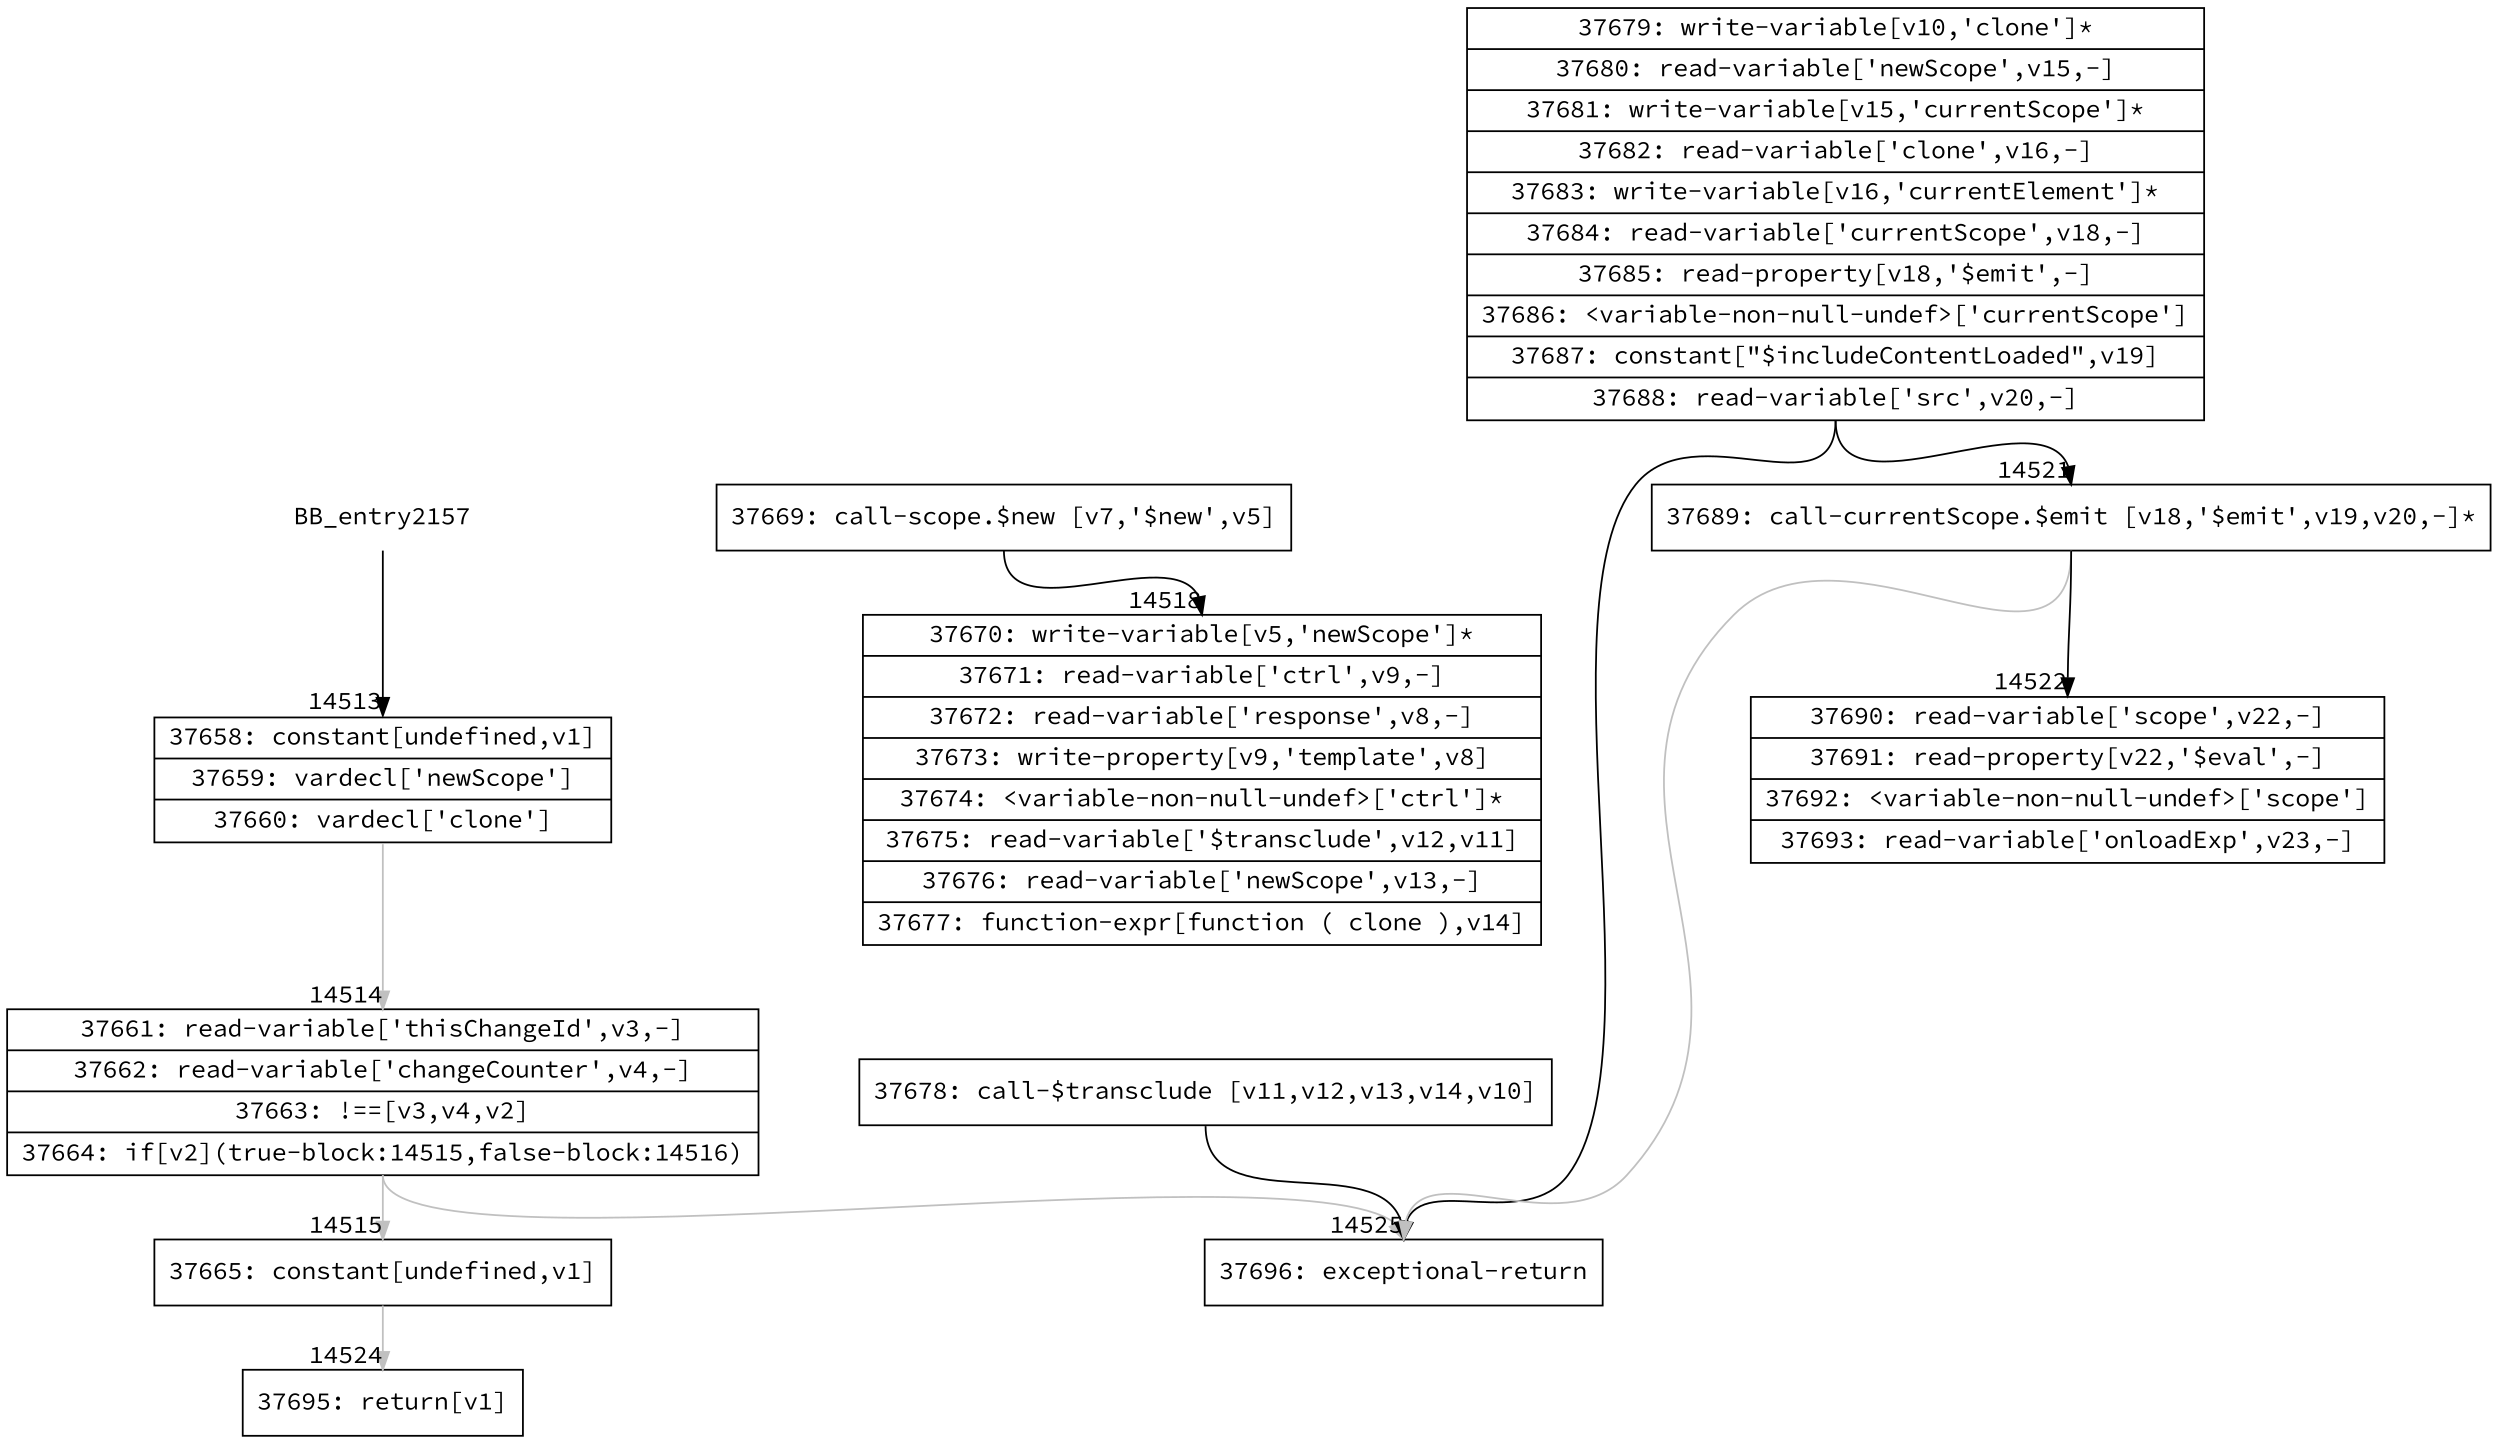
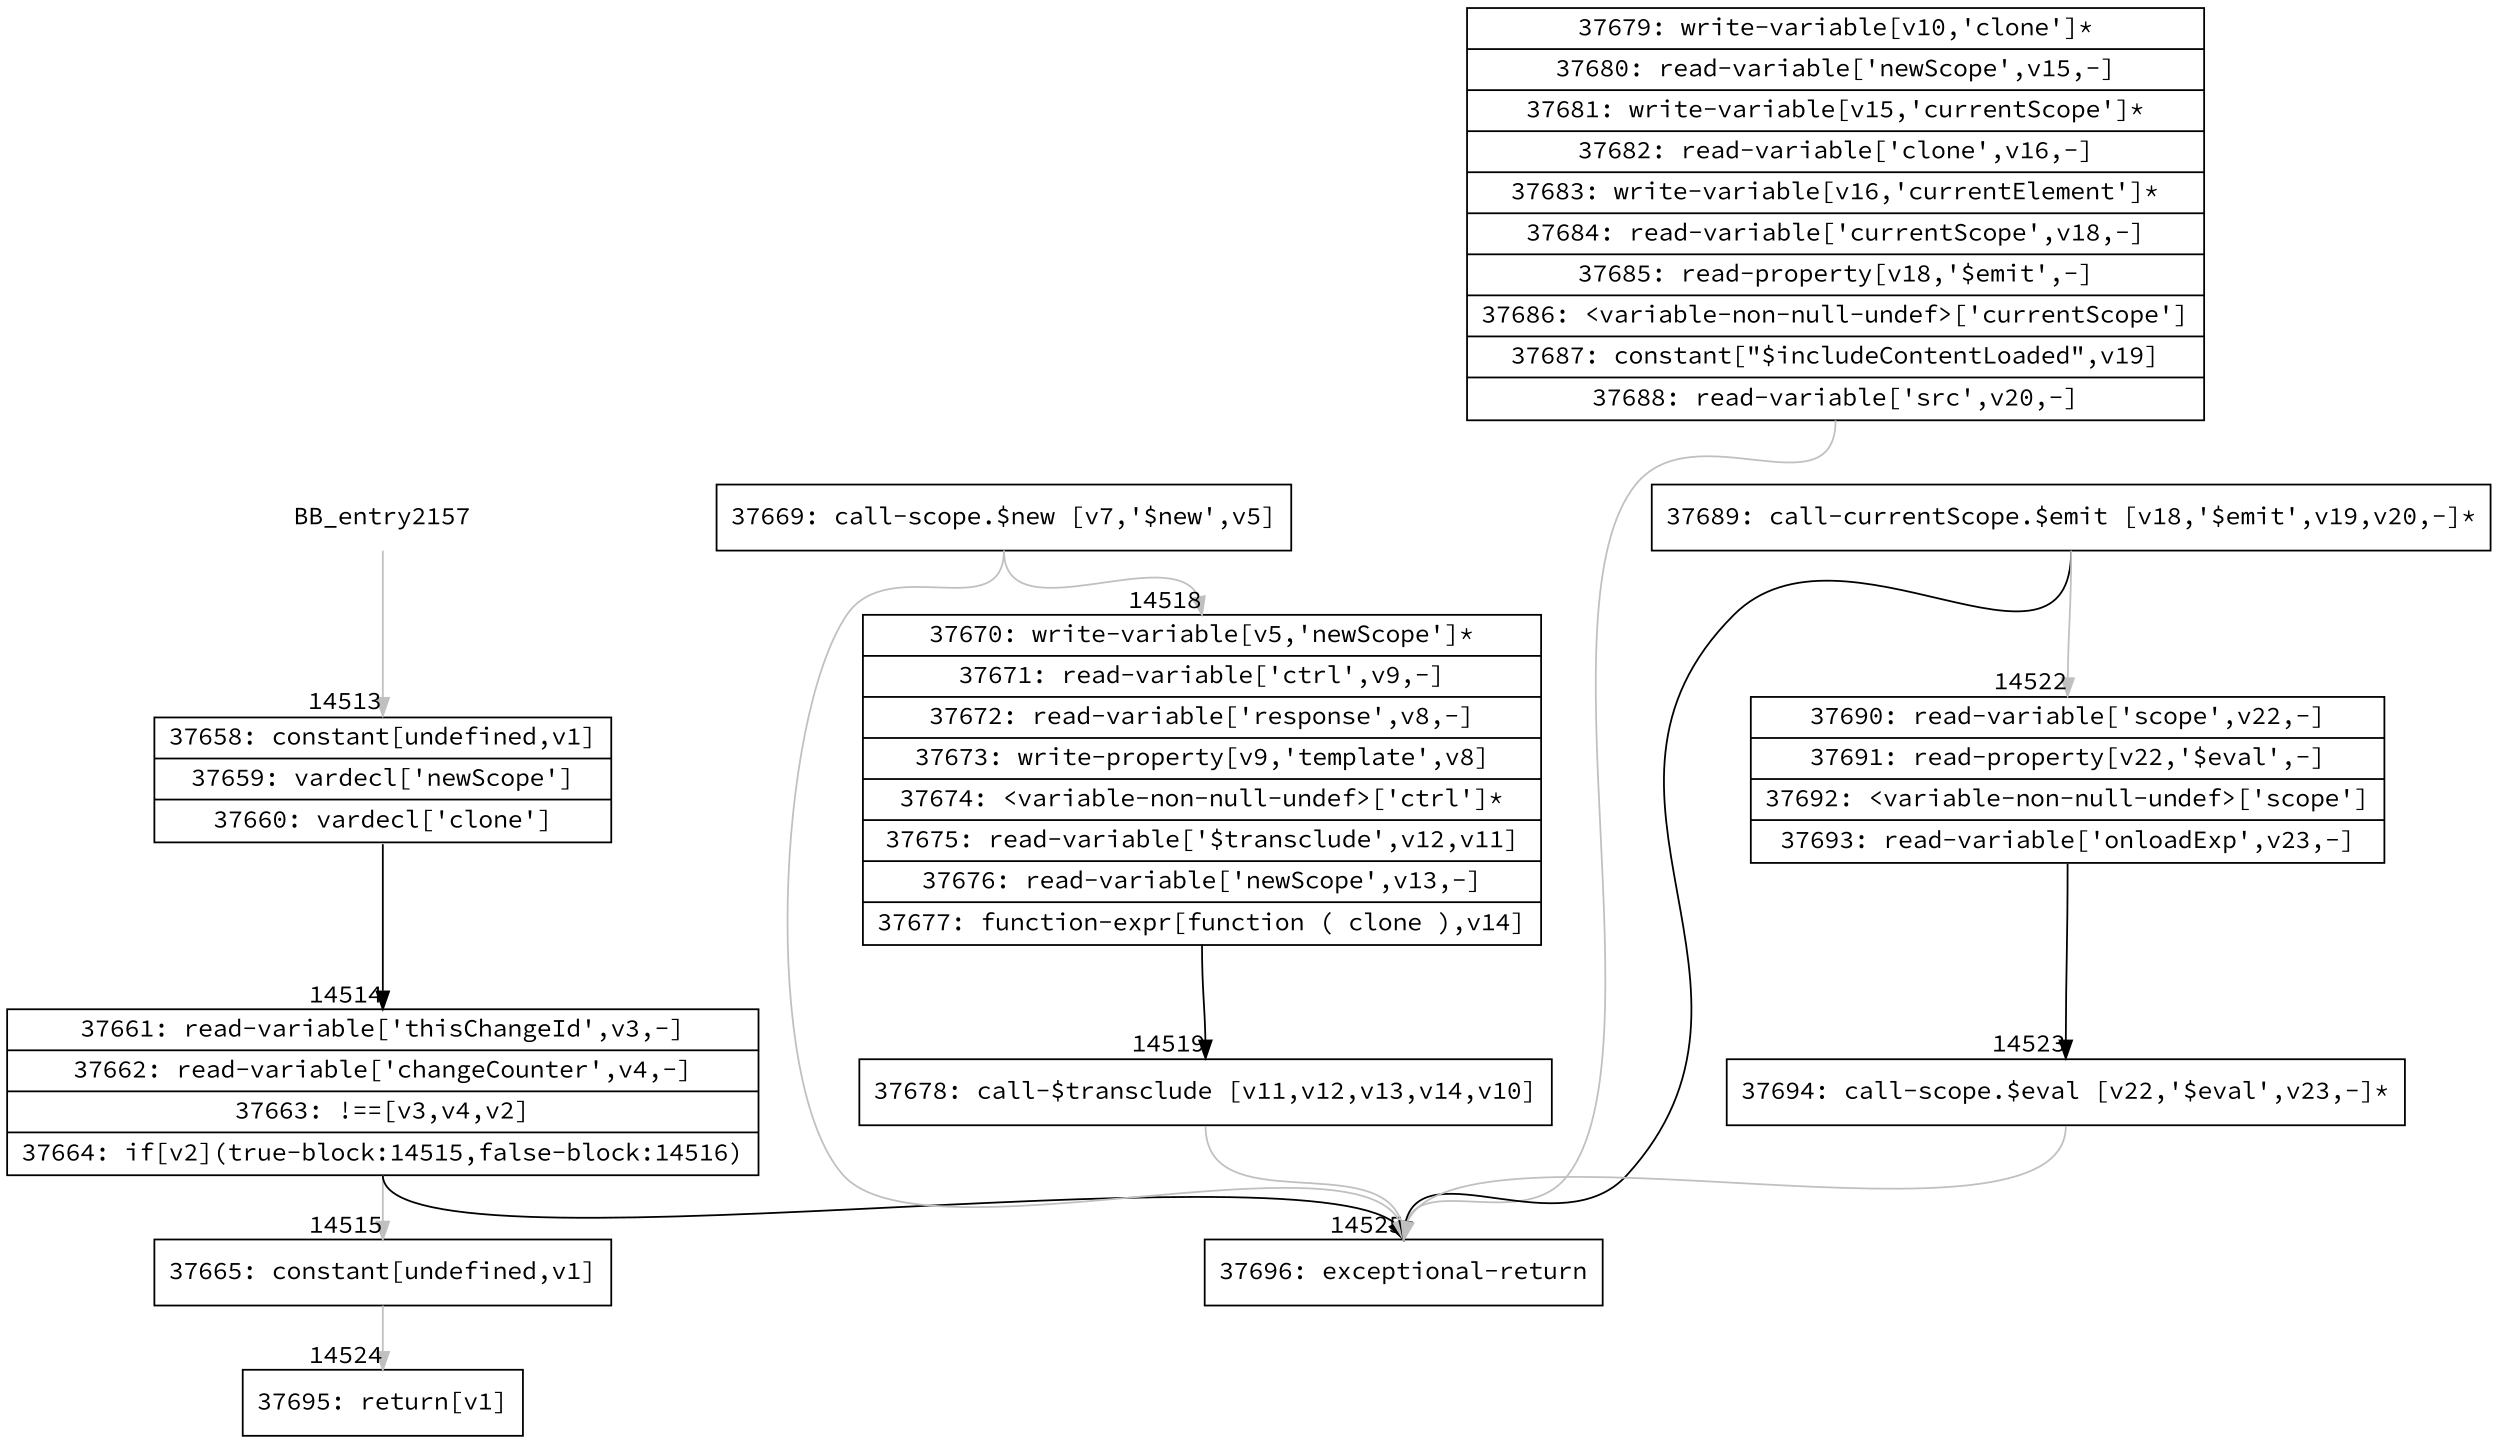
(1944, 454) -> none
(1094, 584) -> (1094, 584)
(2070, 614) -> (2070, 614)
(383, 624) -> (383, 624)
(1599, 801) -> (1599, 801)
(1666, 822) -> (1666, 822)
(383, 917) -> (383, 917)
none -> (1203, 993)
none -> (805, 1087)
none -> (2066, 1092)
(1296, 1182) -> (1254, 1177)
(885, 1208) -> (859, 1209)
